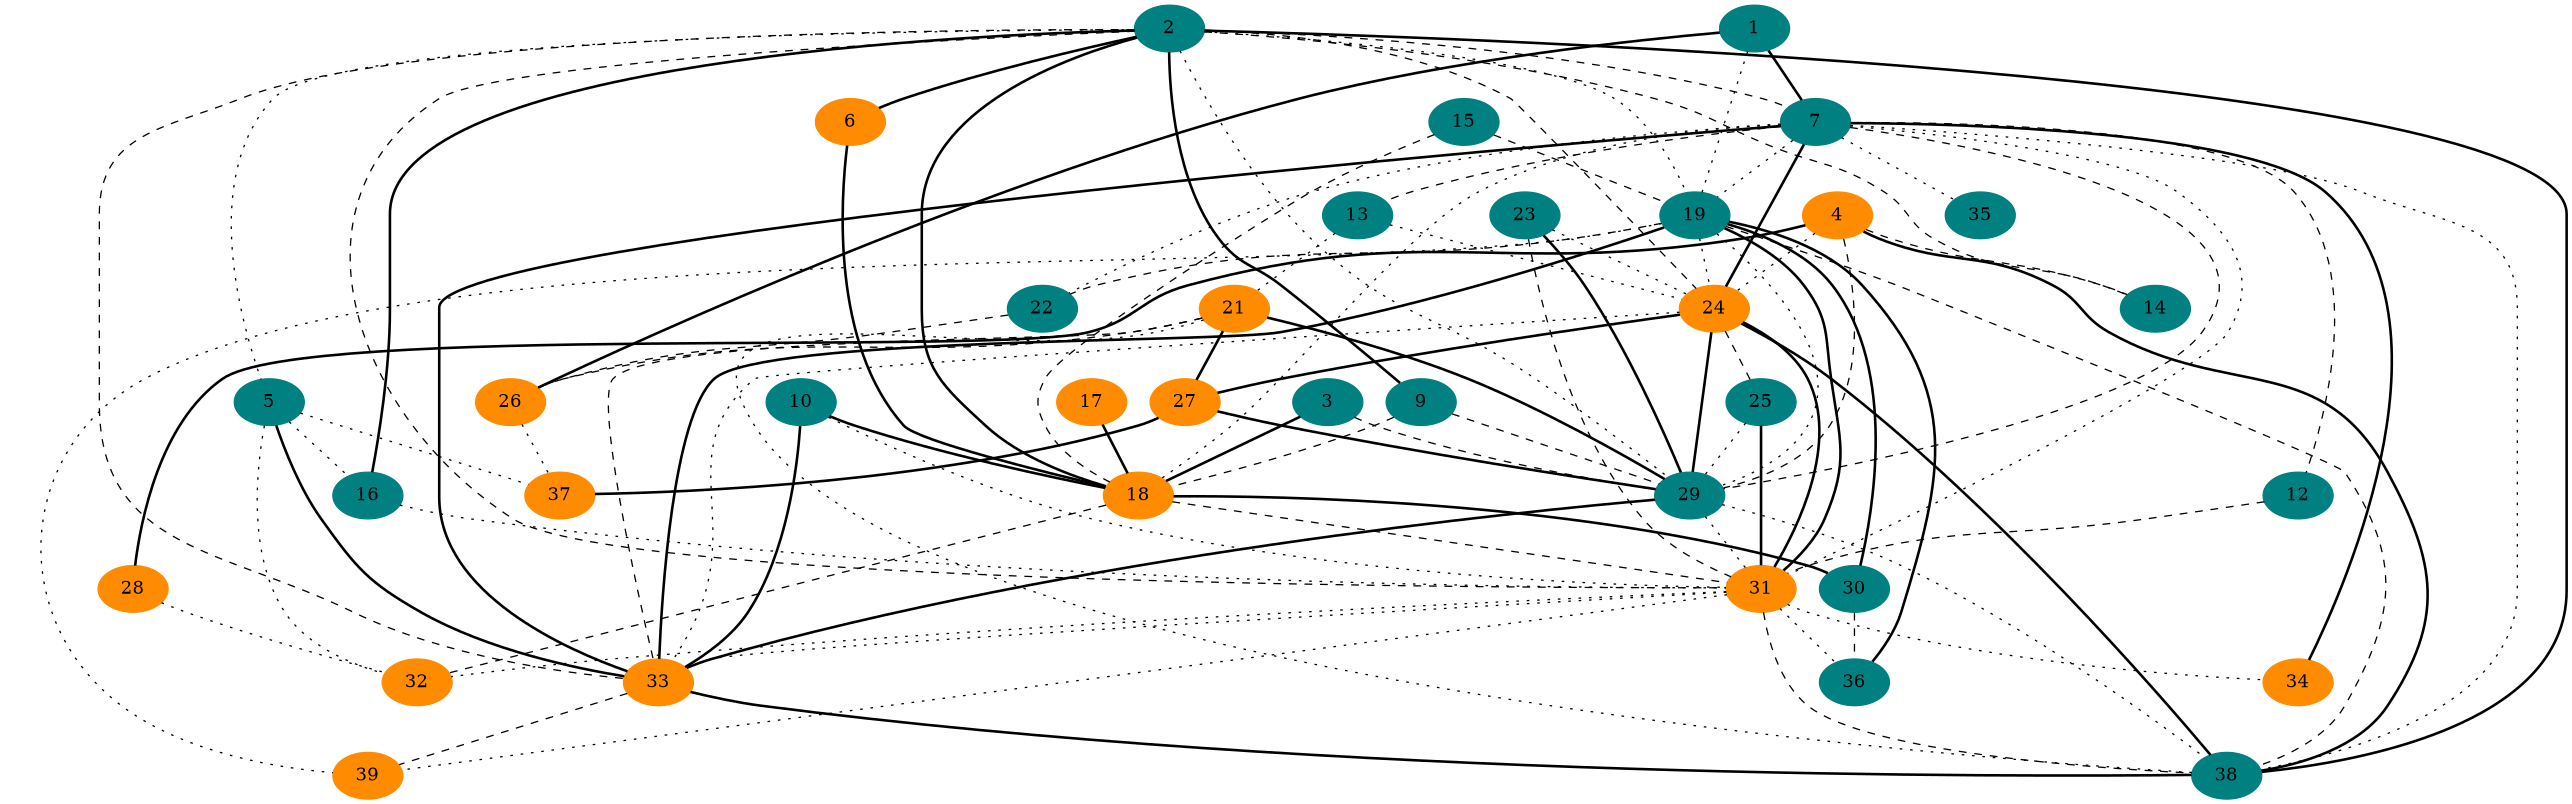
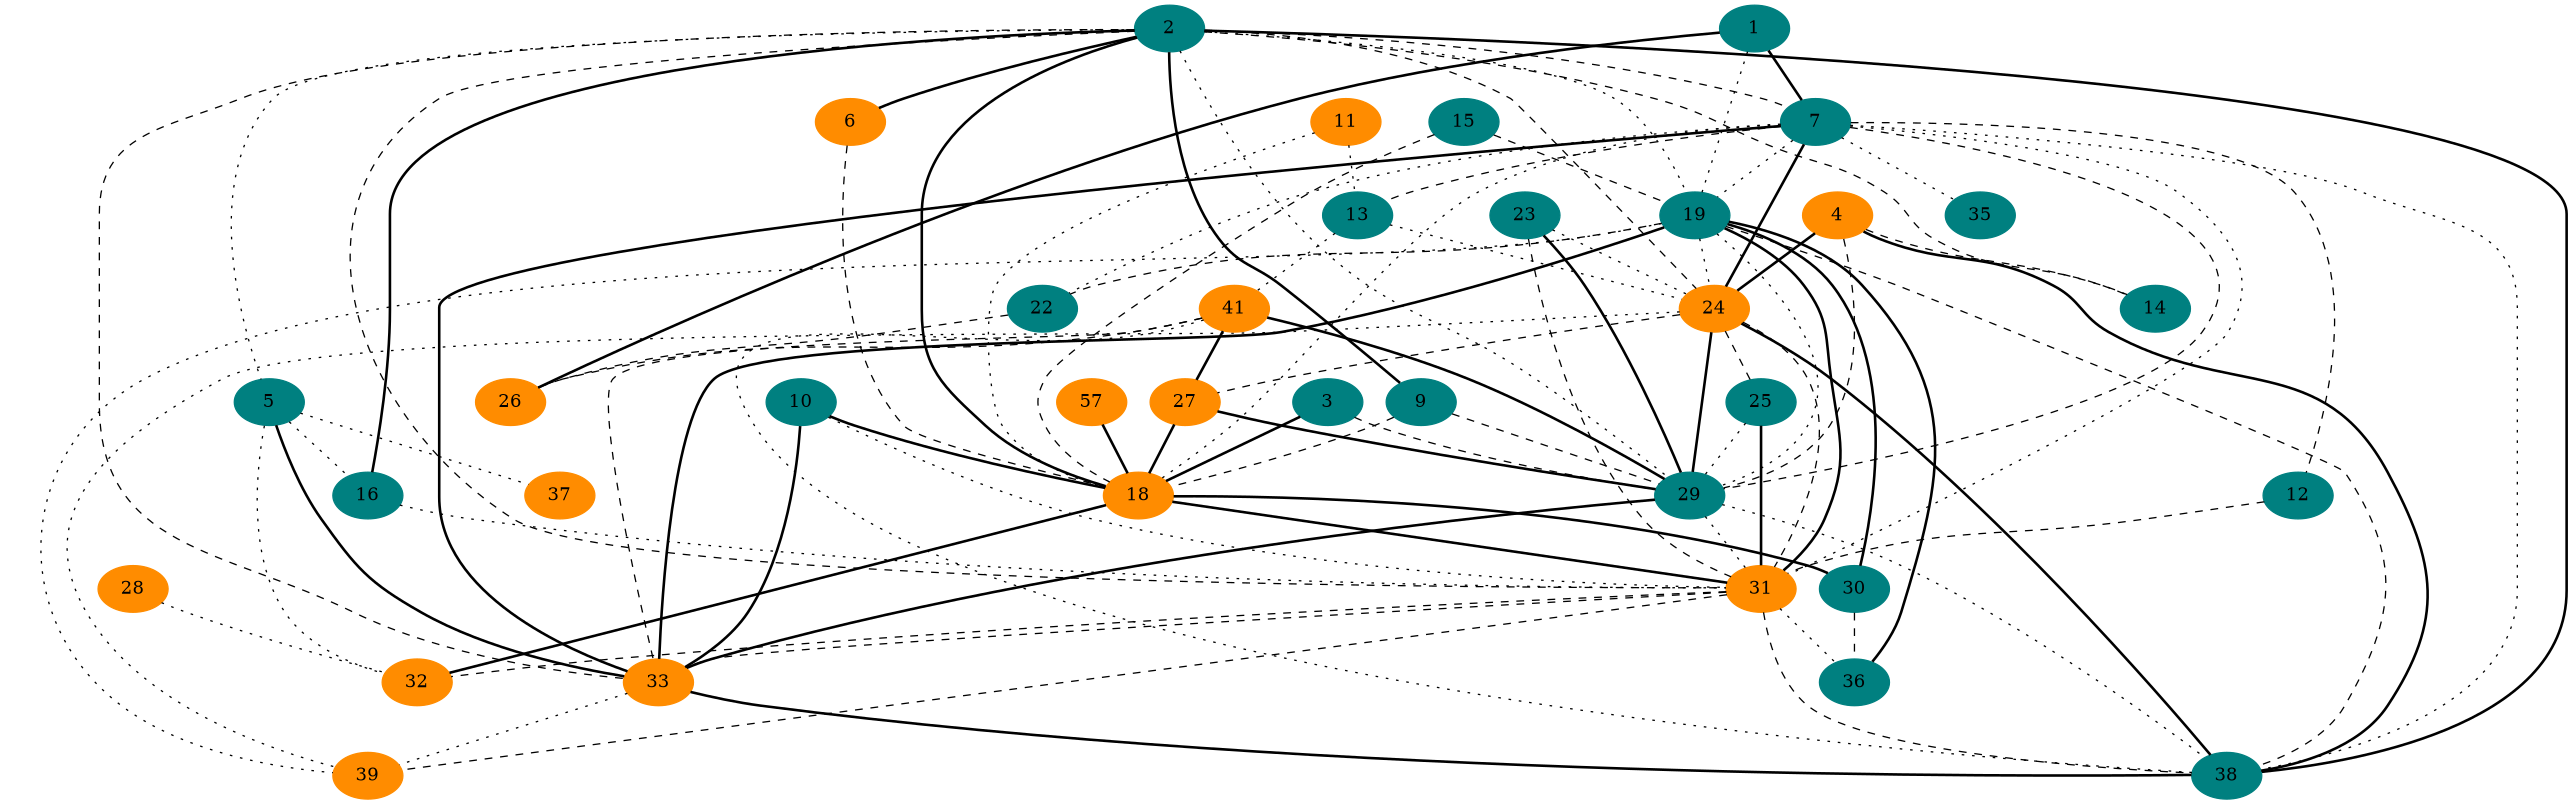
none -> (1346, 122)
(1770, 266) -> (1770, 266)
(1234, 309) -> (1234, 309)
(688, 343) -> none
(1448, 349) -> (1448, 349)
(1096, 351) -> (698, 338)
(880, 392) -> (880, 392)
(1092, 402) -> (1092, 402)
(1819, 426) -> (1819, 426)
(535, 449) -> none
(879, 475) -> (1162, 449)
(1450, 542) -> (1450, 542)
(778, 589) -> (778, 589)
(1205, 623) -> (1205, 623)
(1088, 625) -> (1088, 625)
(1065, 682) -> (1065, 682)
(2298, 682) -> none
(513, 729) -> (513, 729)
